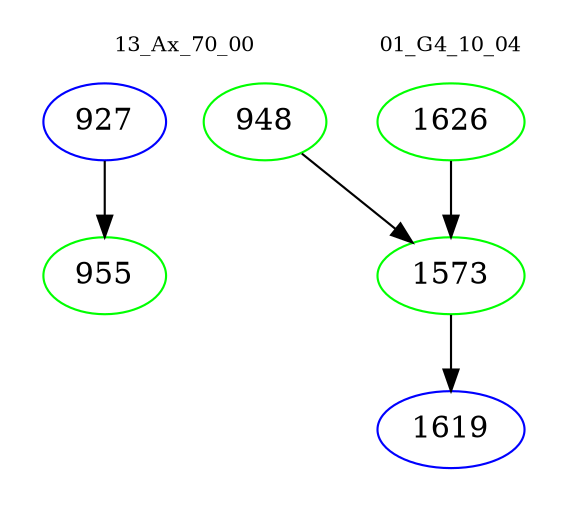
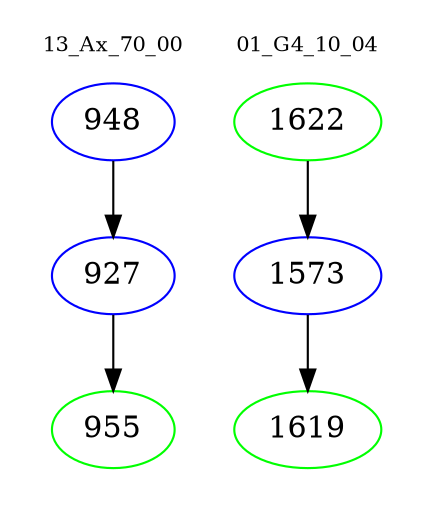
(265, 122) -> (113, 122)
(451, 122) -> (308, 122)
(330, 176) -> (113, 188)
(451, 276) -> (308, 276)
(451, 430) -> (308, 430)
